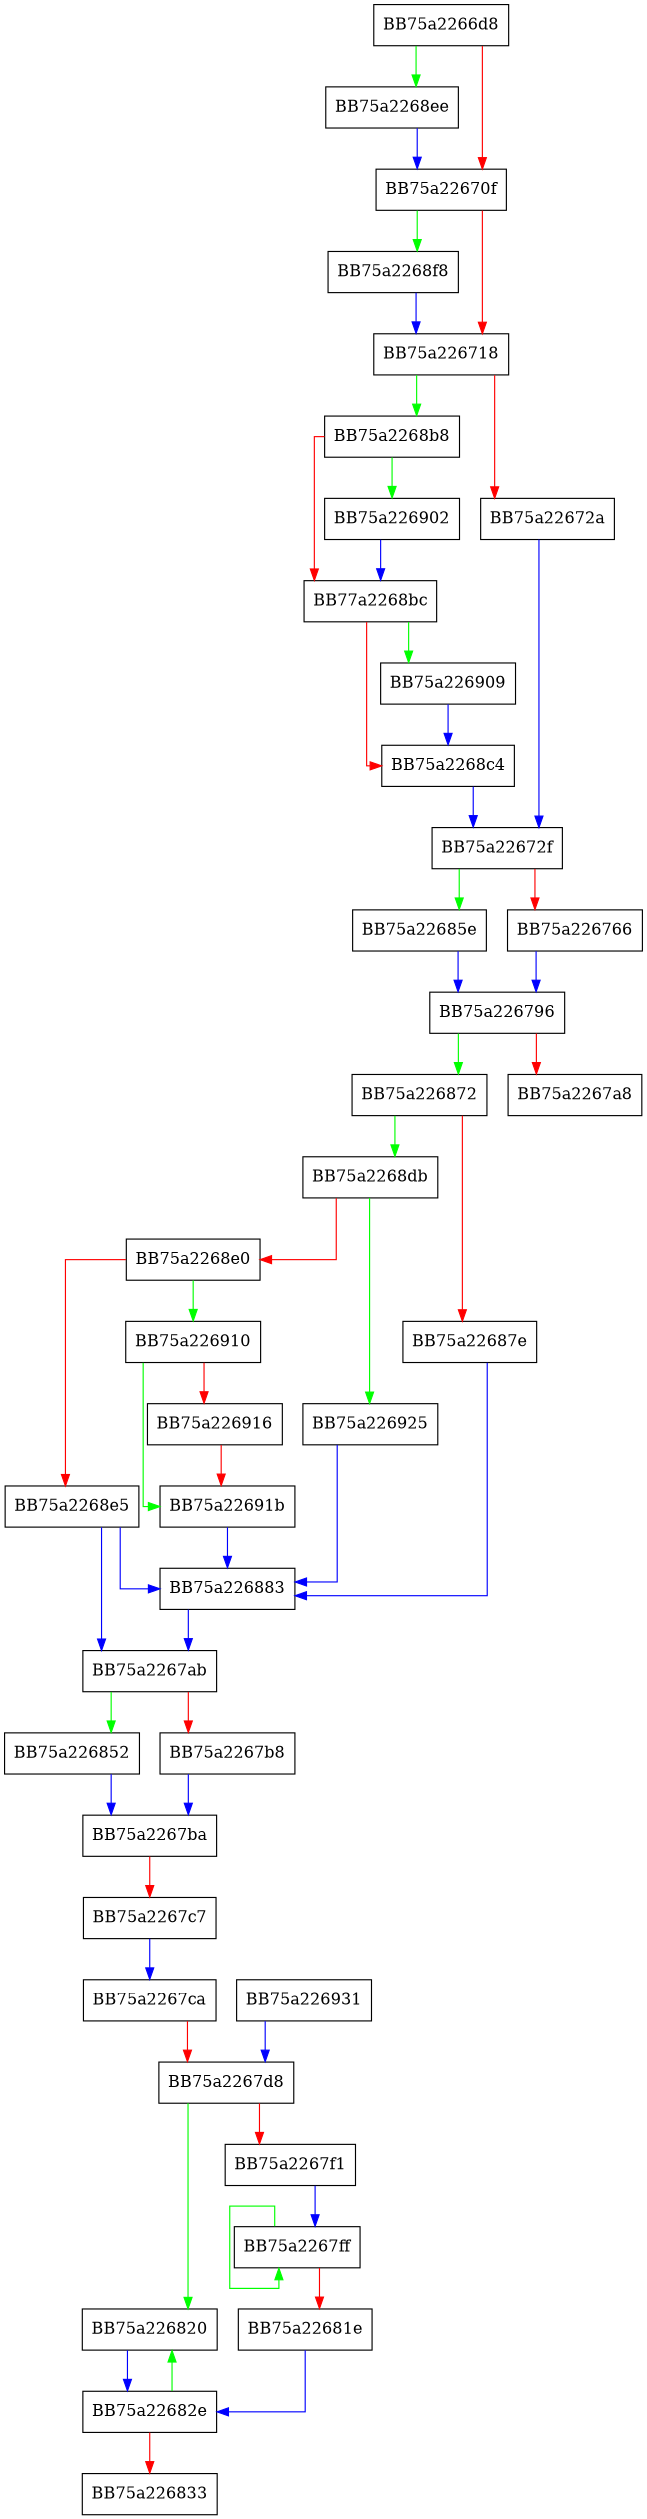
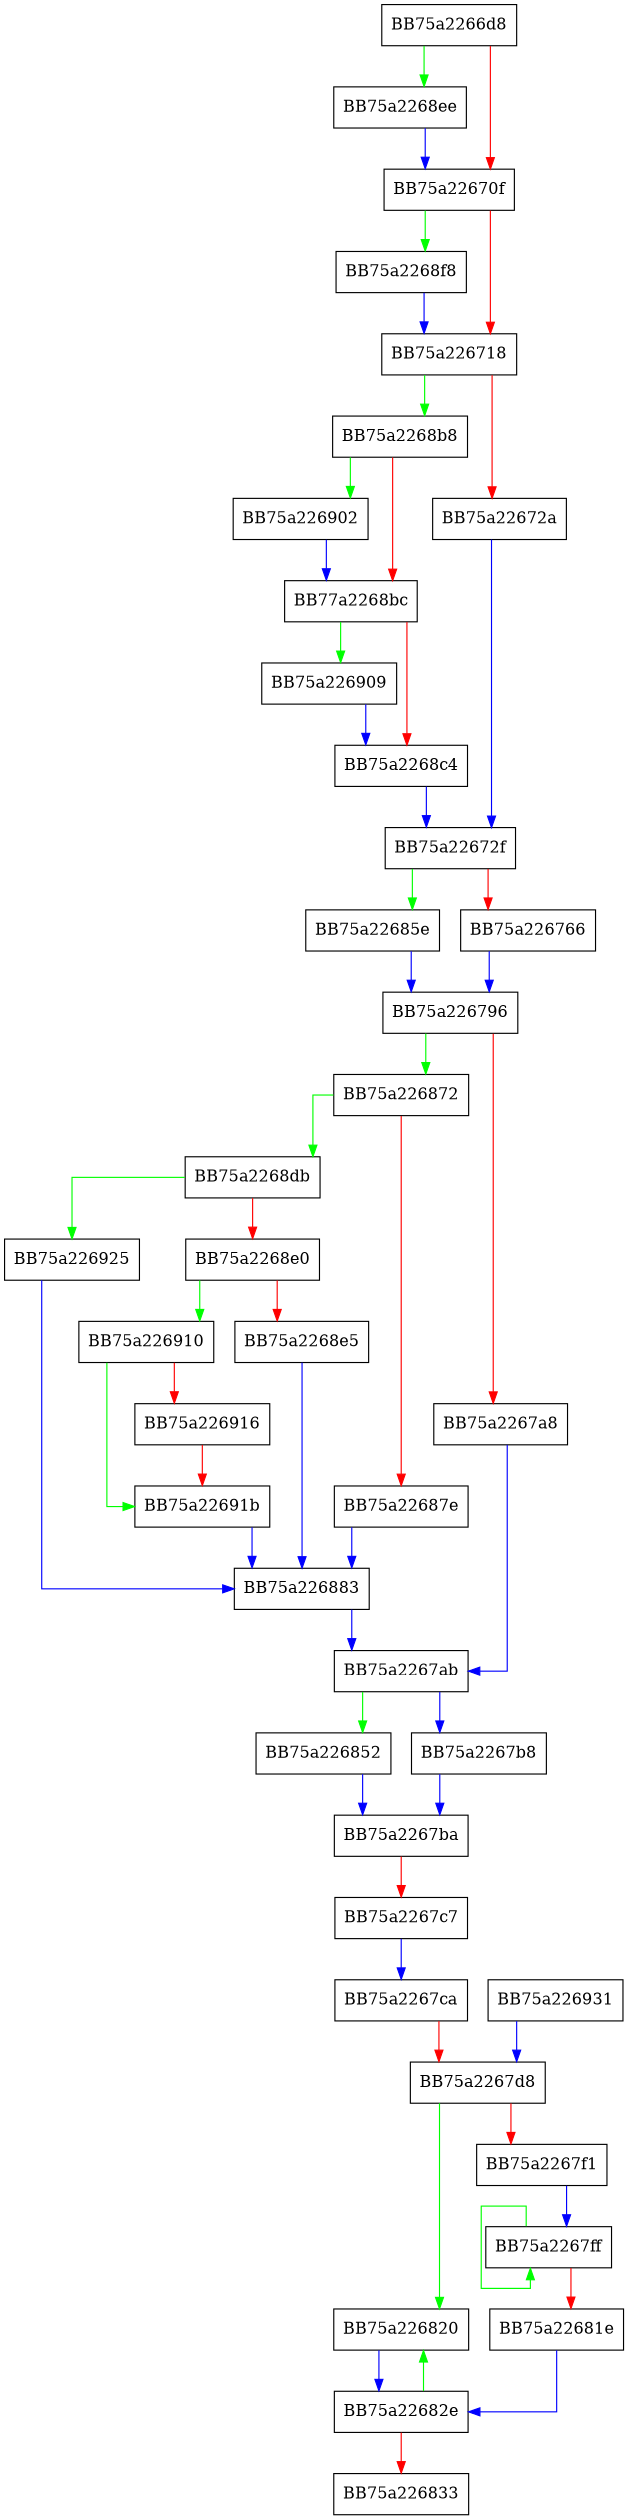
(102, 1583) -> (507, 1572)
(188, 1706) -> (440, 1706)
